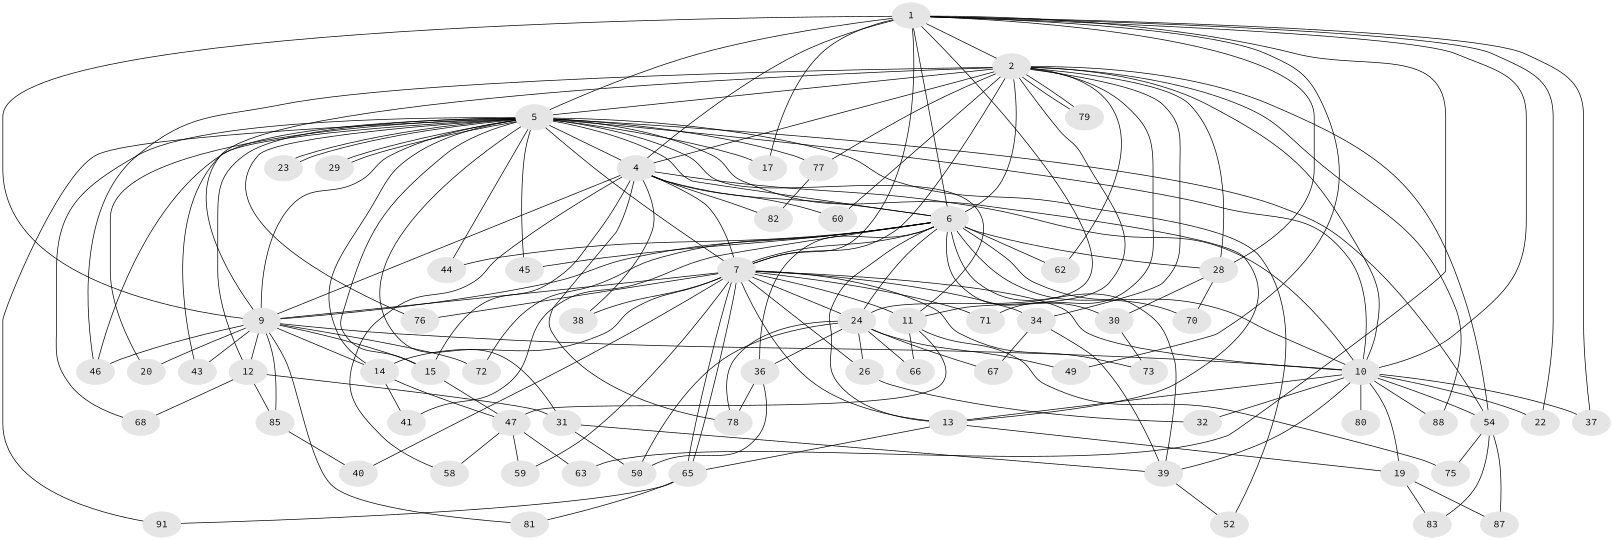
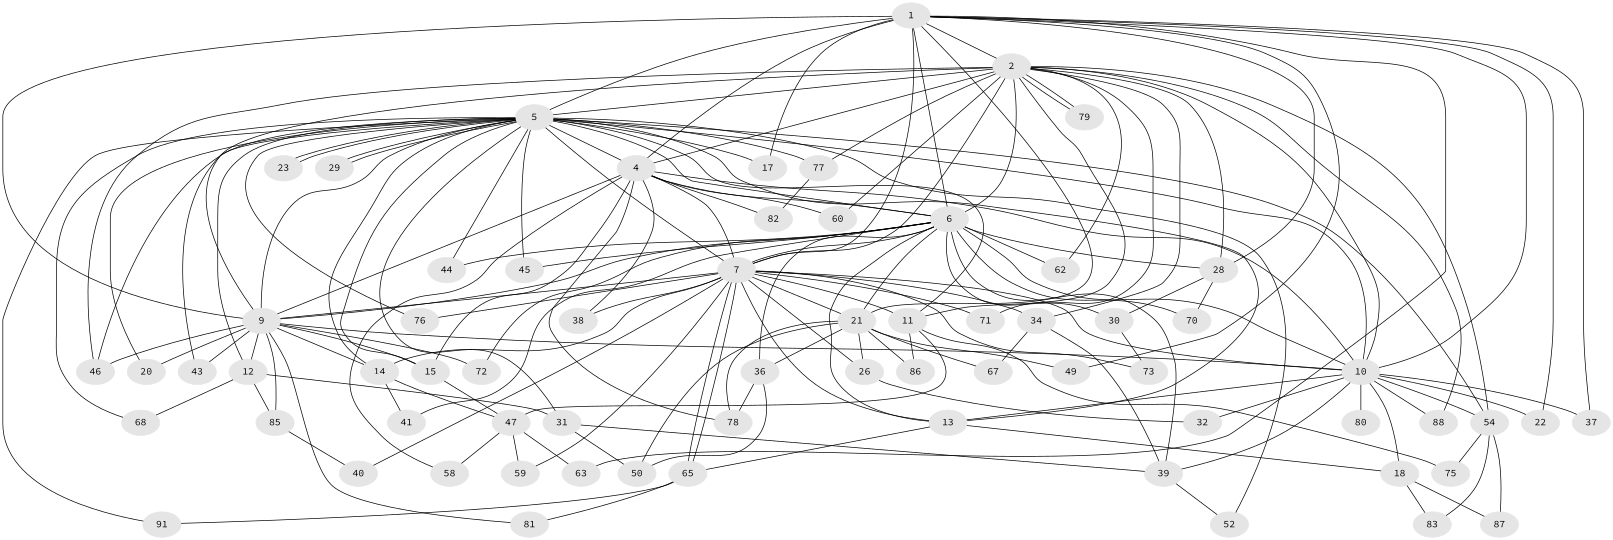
(857, 321) -> (857, 321)
(915, 372) -> (915, 372)
(1400, 474) -> (1400, 474)
